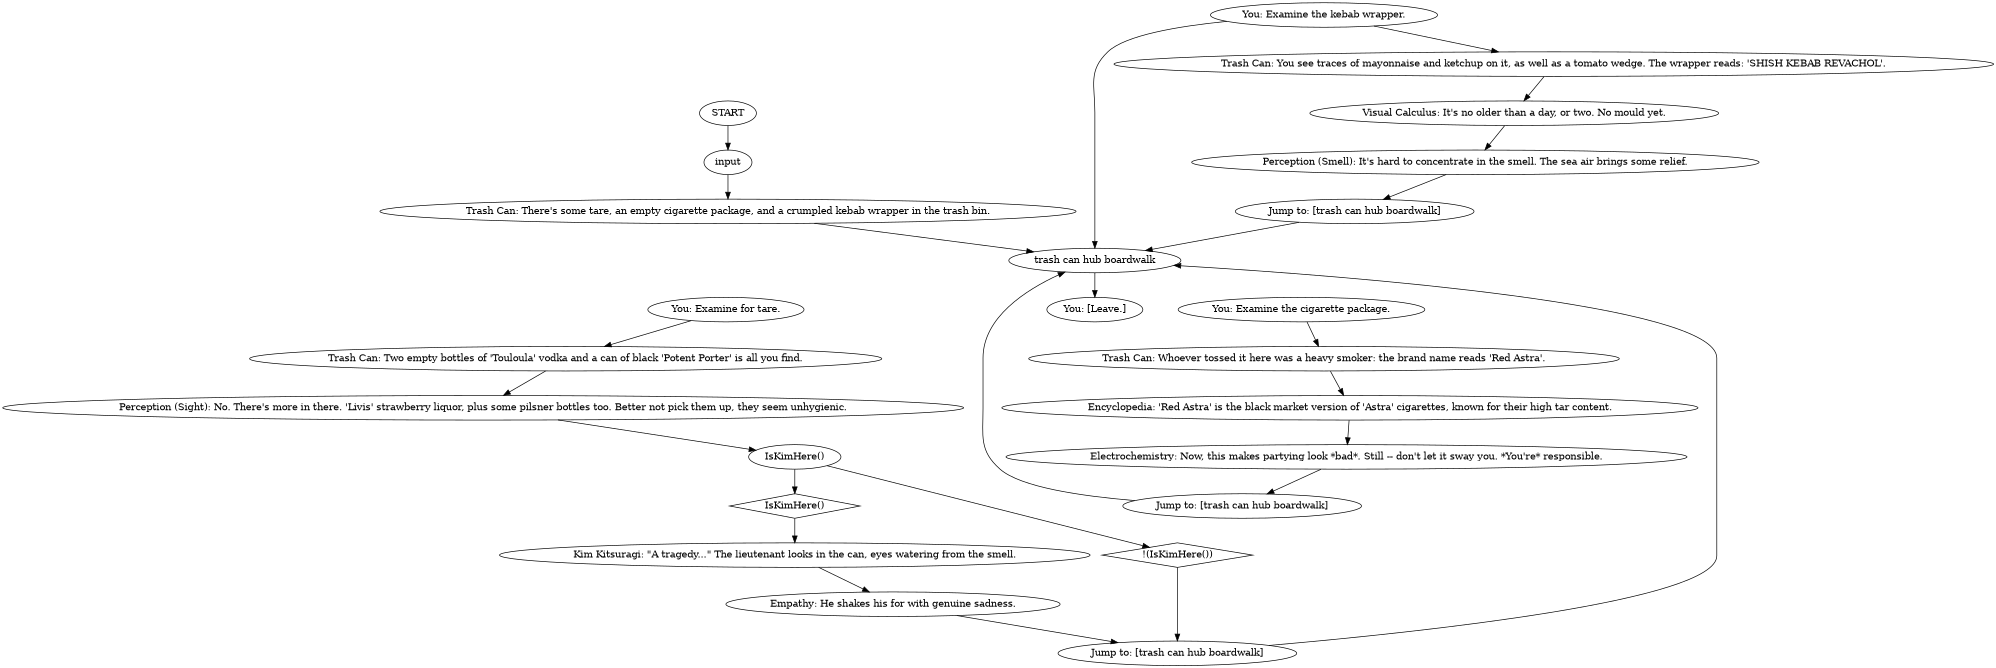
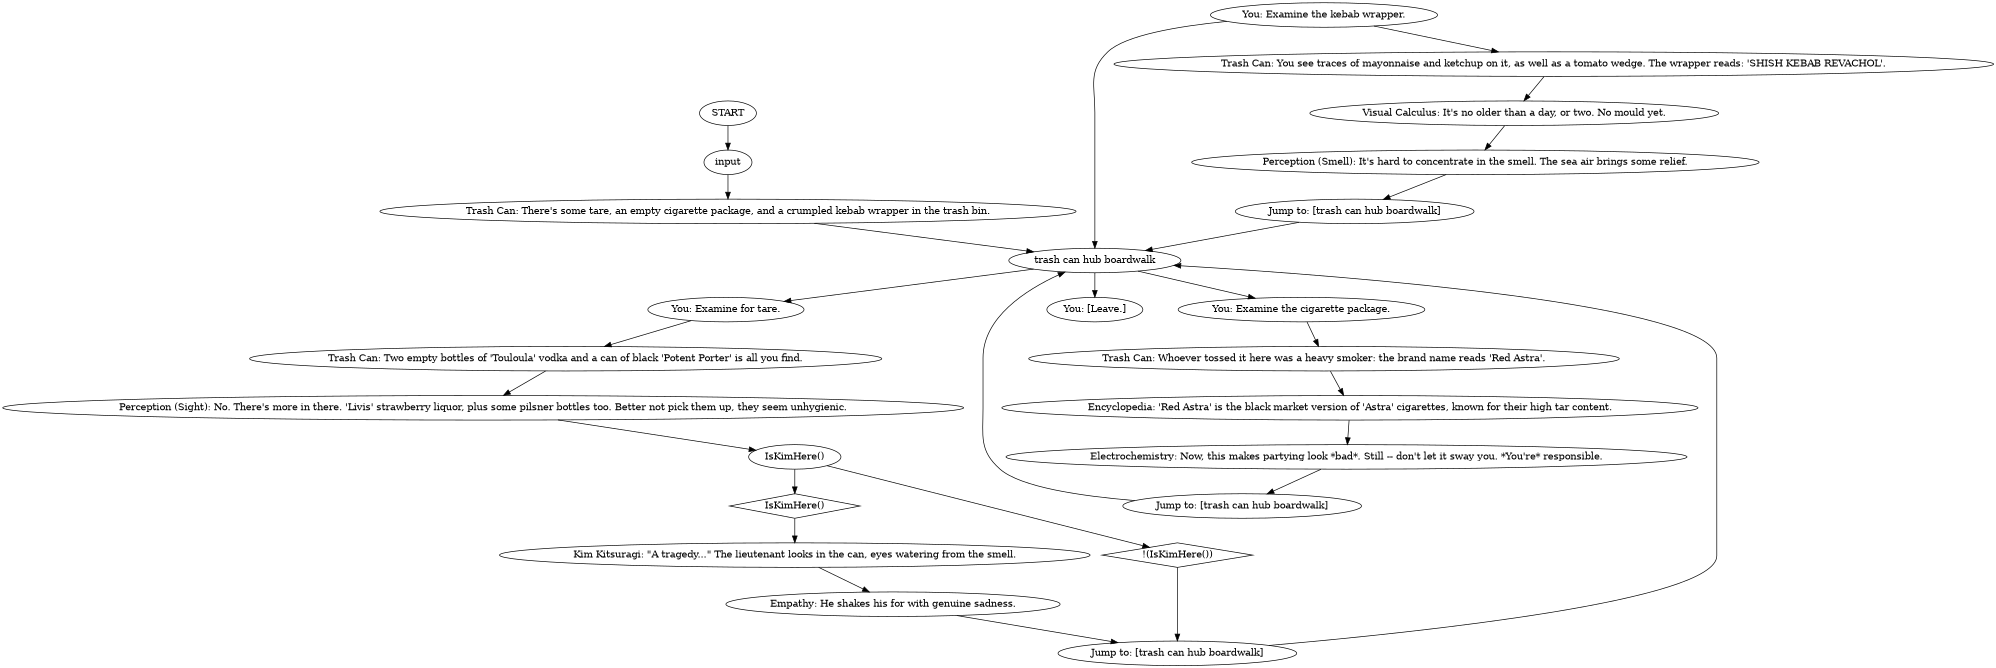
none -> (1193, 284)
none -> (912, 285)
